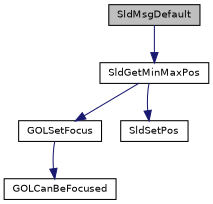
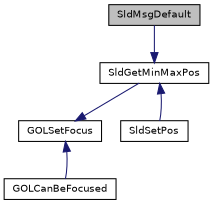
(147, 97) -> (161, 107)
(53, 155) -> (67, 165)
